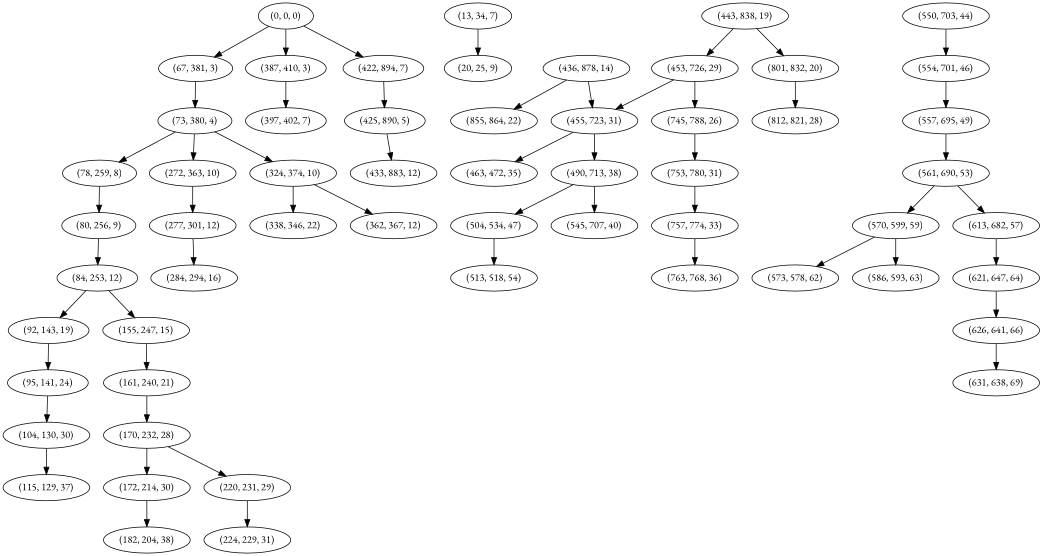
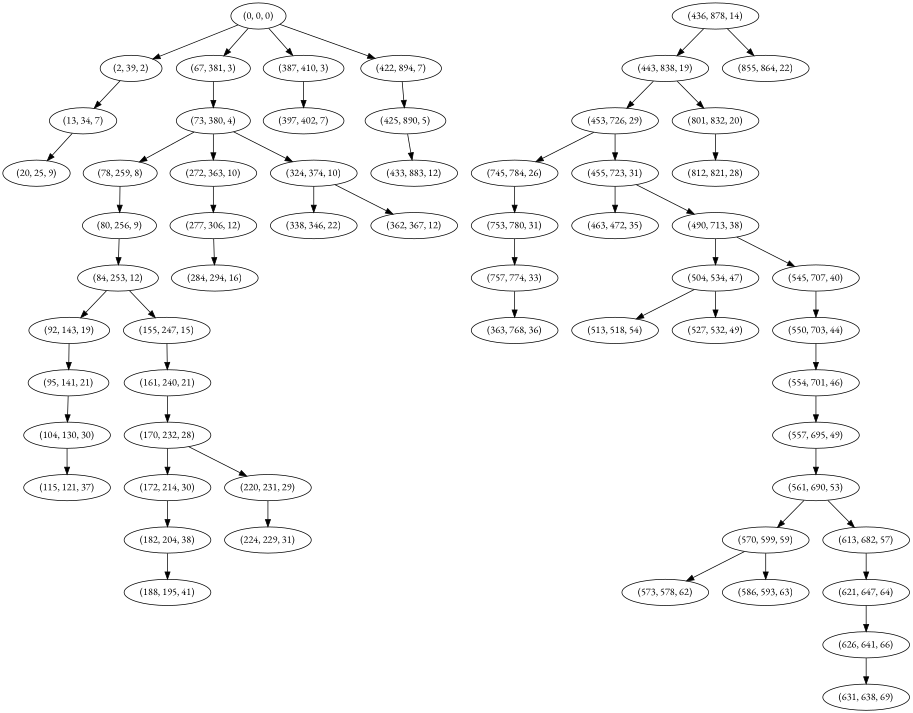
none -> (131, 68)
(590, 91) -> (693, 40)
(695, 121) -> (515, 173)
(193, 226) -> (213, 226)
(695, 278) -> (515, 330)
none -> (816, 301)
none -> (716, 330)
(48, 383) -> (69, 383)
(46, 488) -> (67, 488)
none -> (167, 592)
